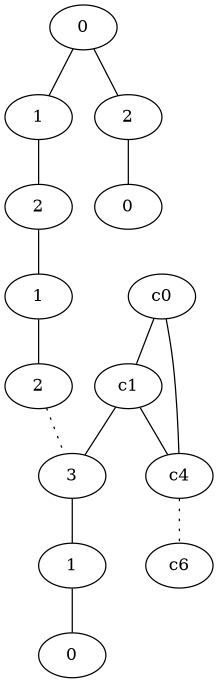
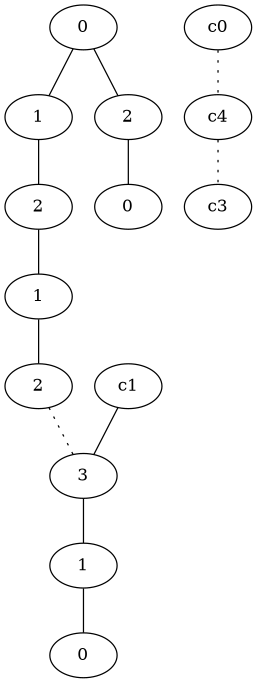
(145, 341) -> none
(175, 386) -> (218, 72)
(154, 431) -> none
(179, 566) -> (218, 207)
